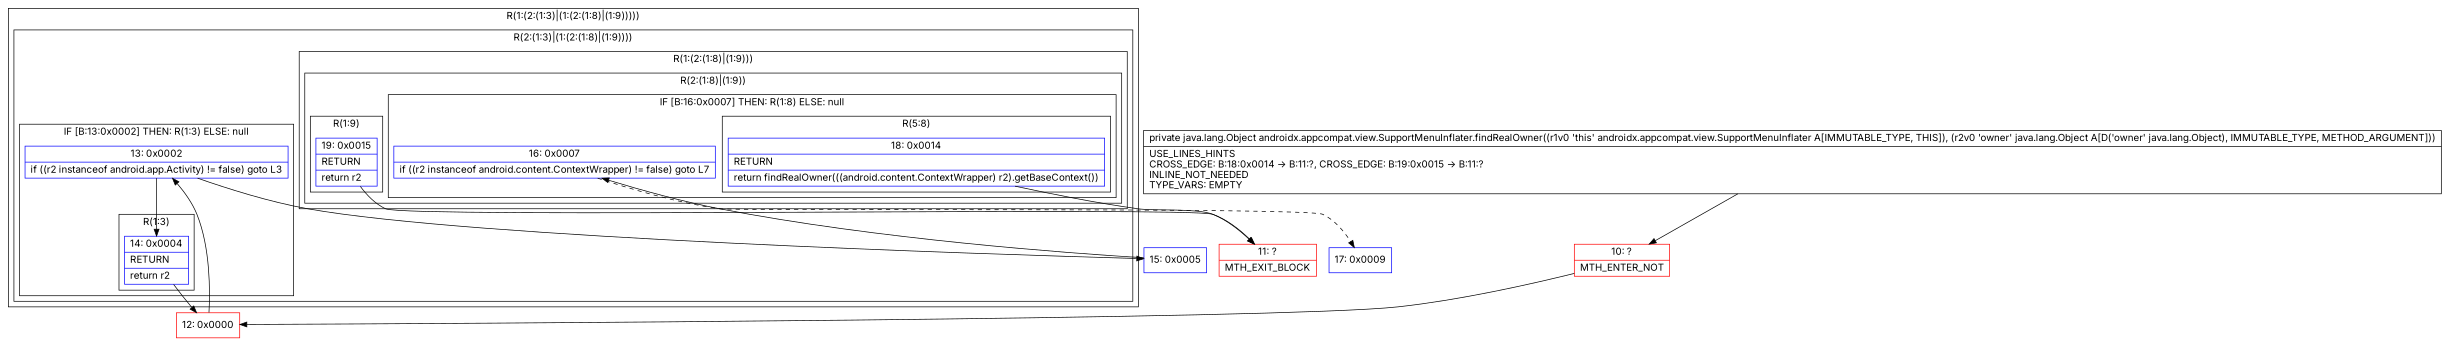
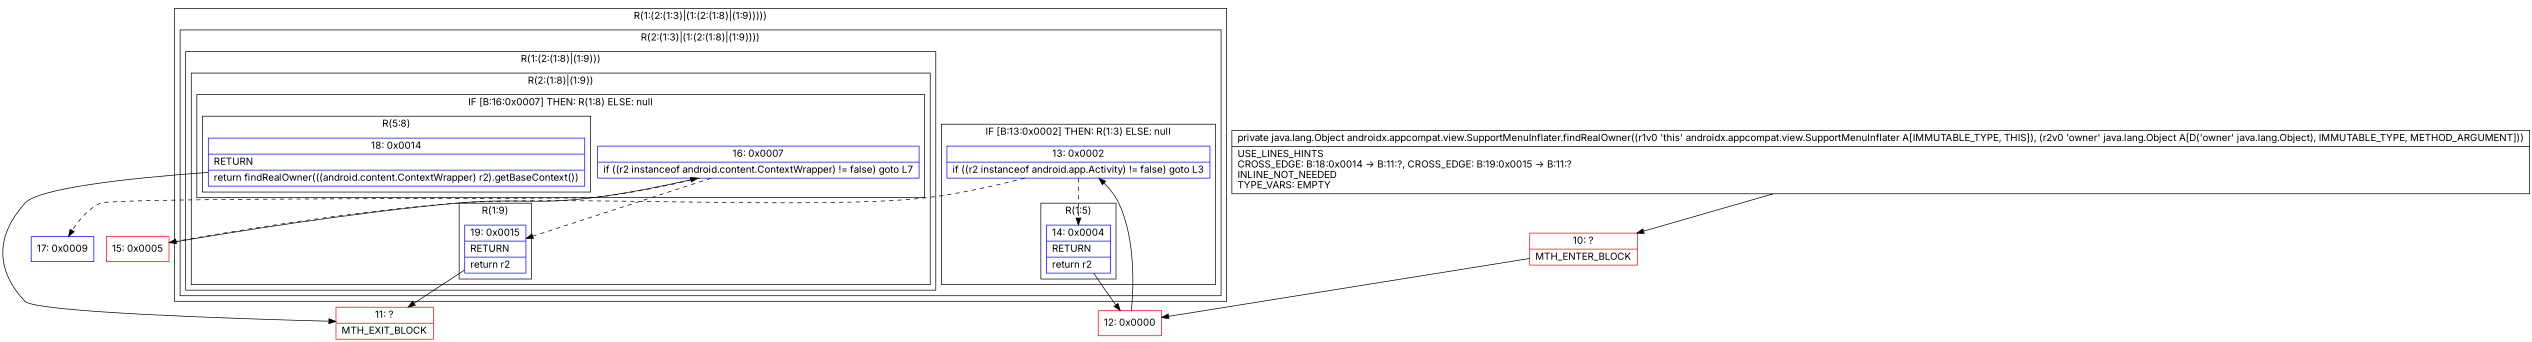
(157, 204) -> (1078, 198)
none -> (622, 207)
(157, 222) -> (1078, 211)
(664, 240) -> (686, 202)
(1175, 260) -> (138, 249)
(1622, 268) -> (1584, 257)
